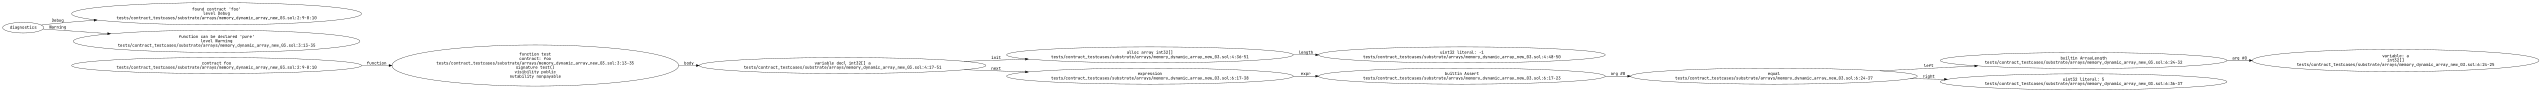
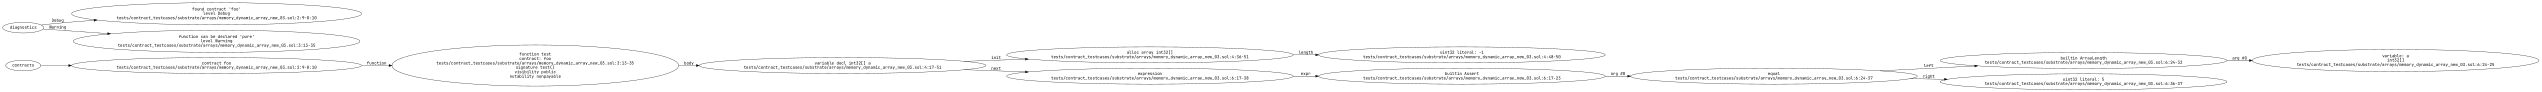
none -> (23, 66)
